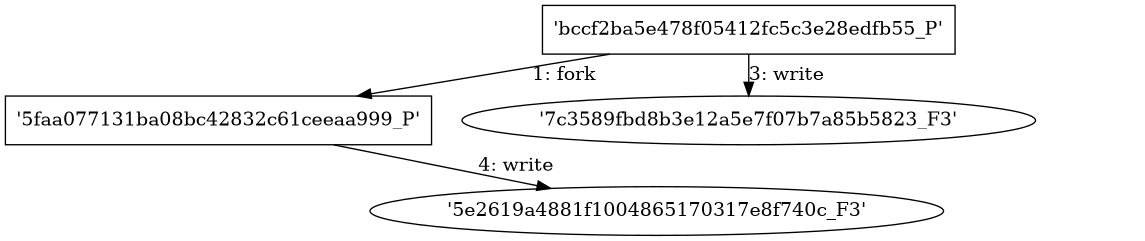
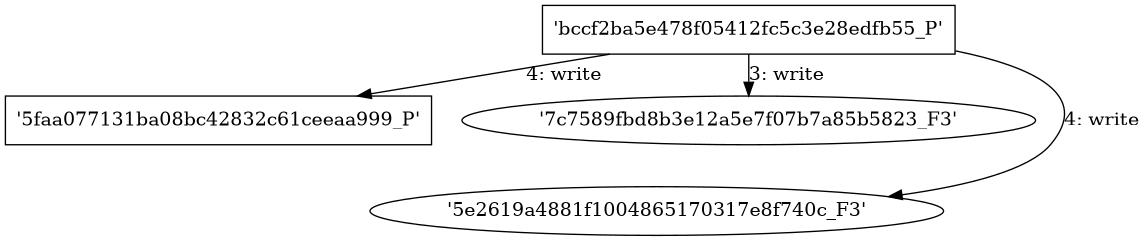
(564, 75) -> (564, 75)
(749, 120) -> (749, 120)
(435, 165) -> (1053, 141)
